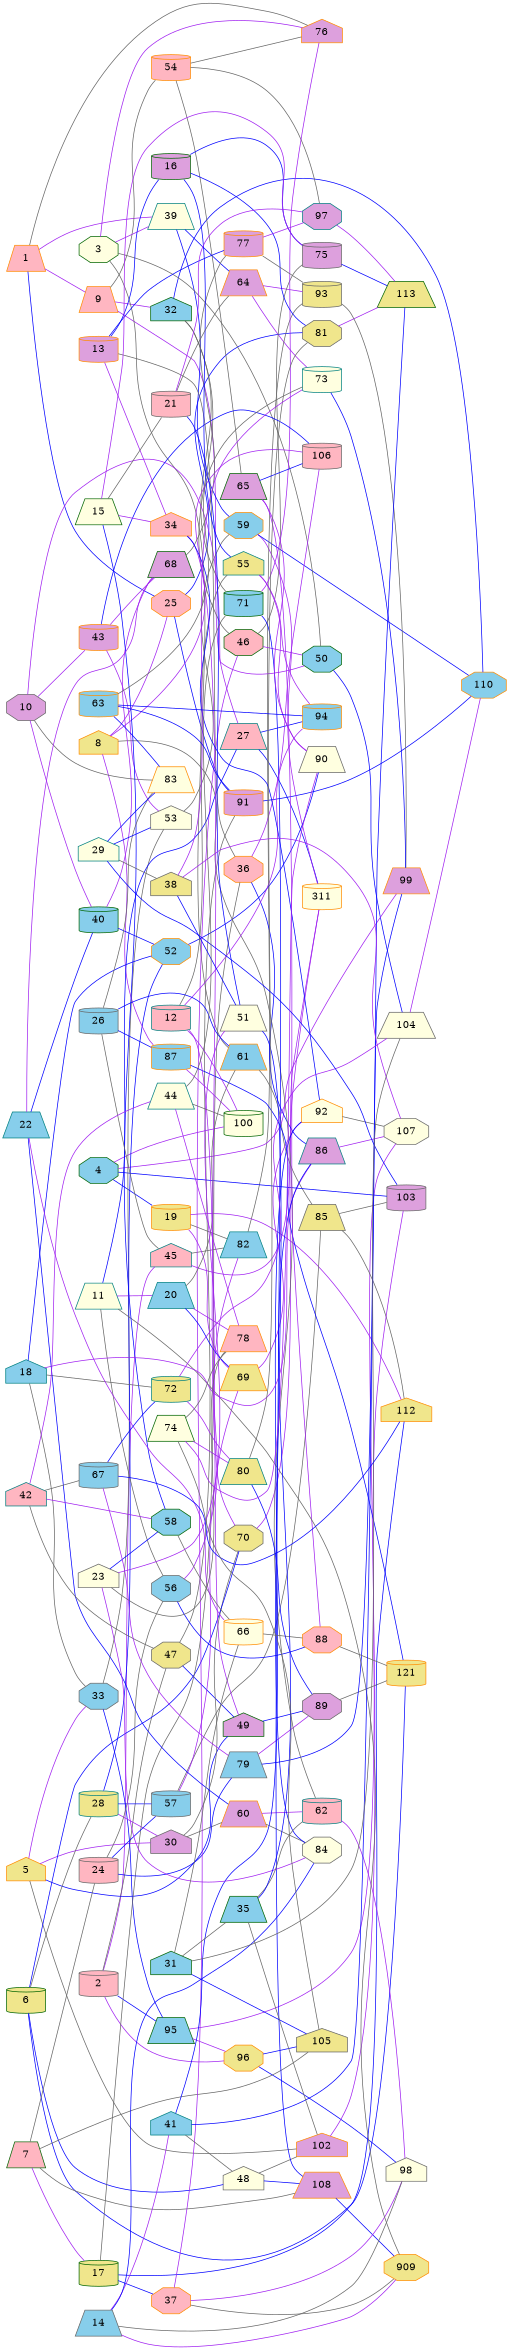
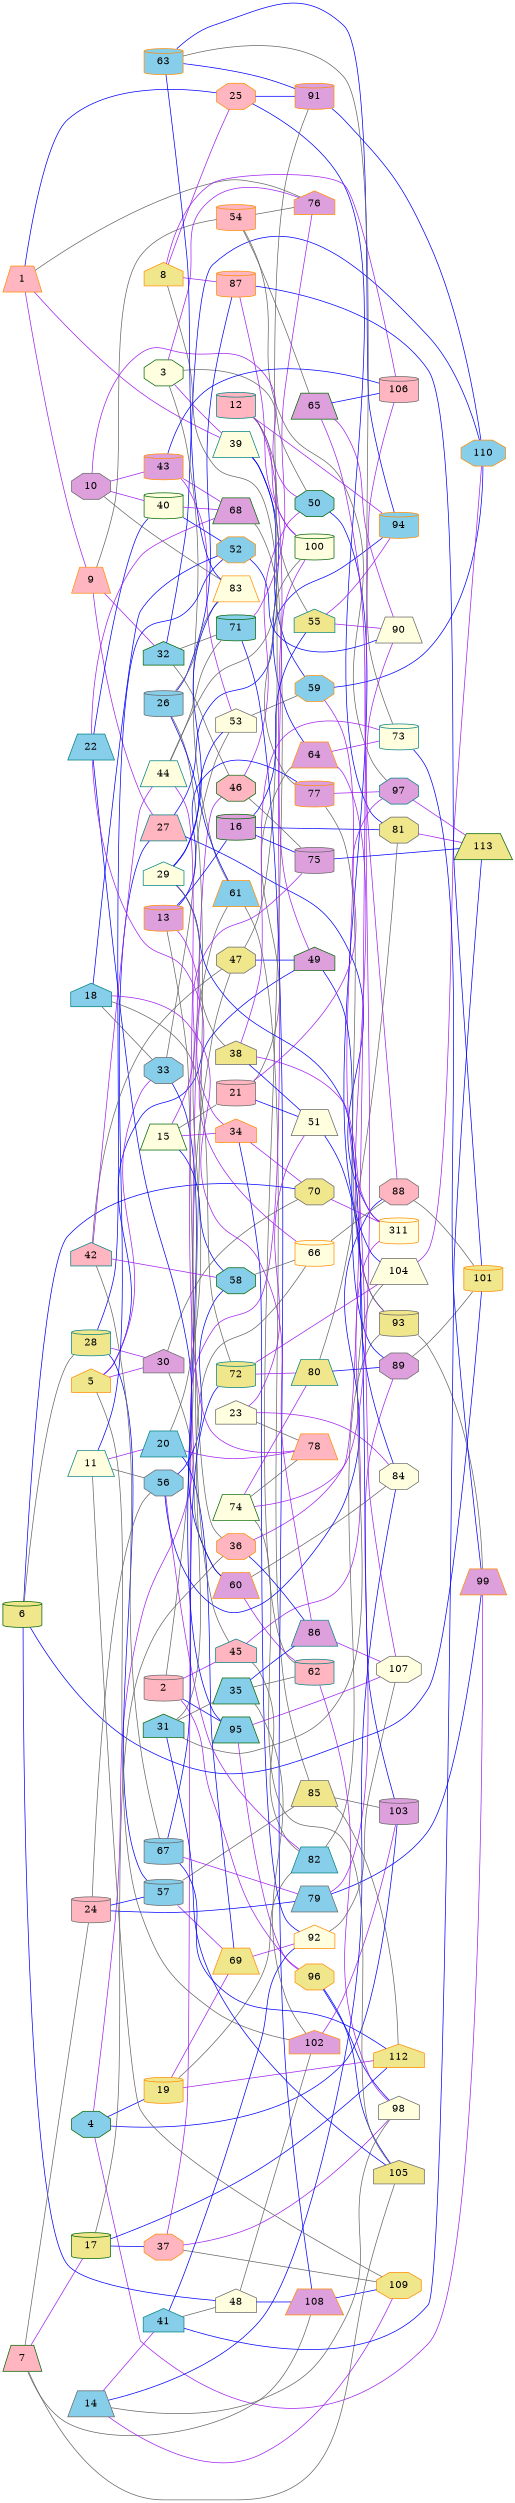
(99, 920) -> (164, 506)
(171, 1057) -> (236, 284)
(135, 1549) -> (202, 1339)
(322, 1640) -> (399, 1192)
(406, 1673) -> (483, 1279)
(406, 2268) -> (399, 2285)
